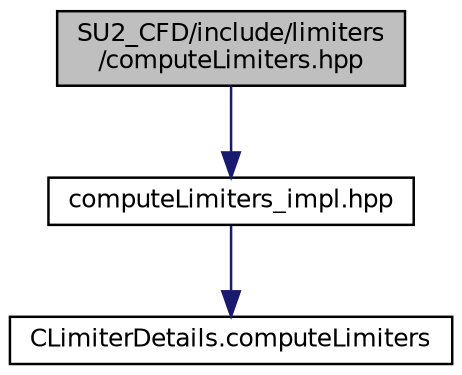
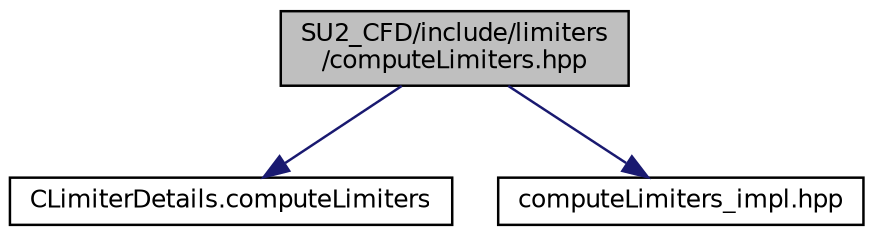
(231, 258) -> (343, 125)
